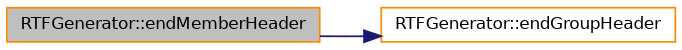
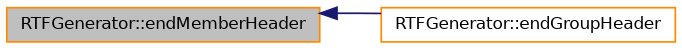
(342, 36) -> (359, 13)
